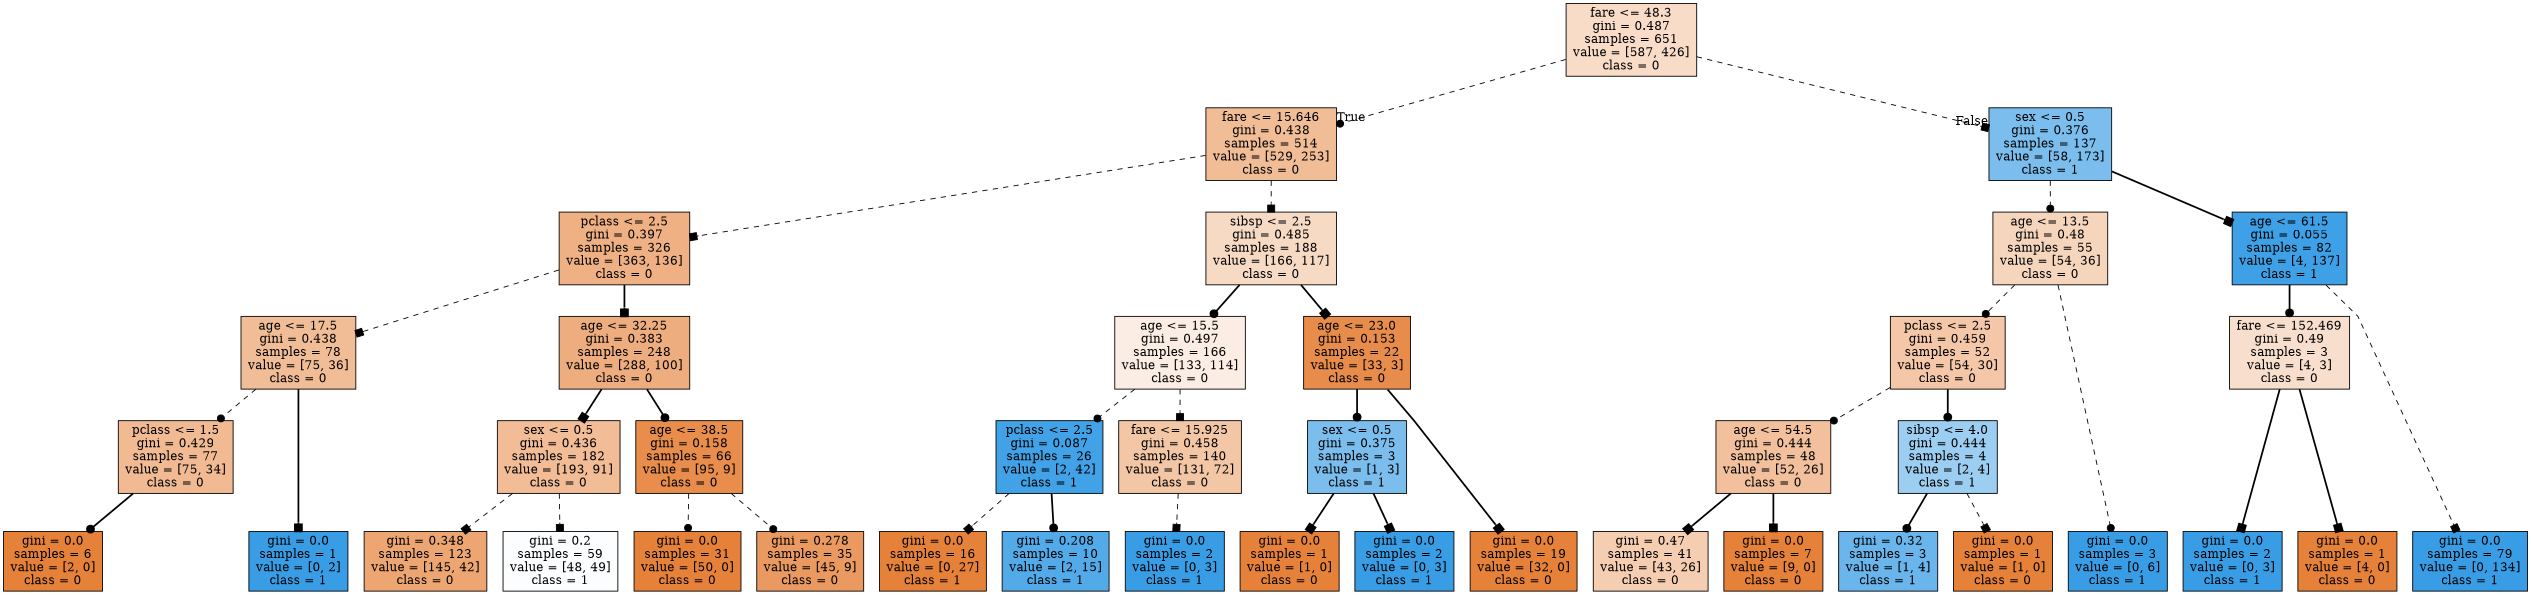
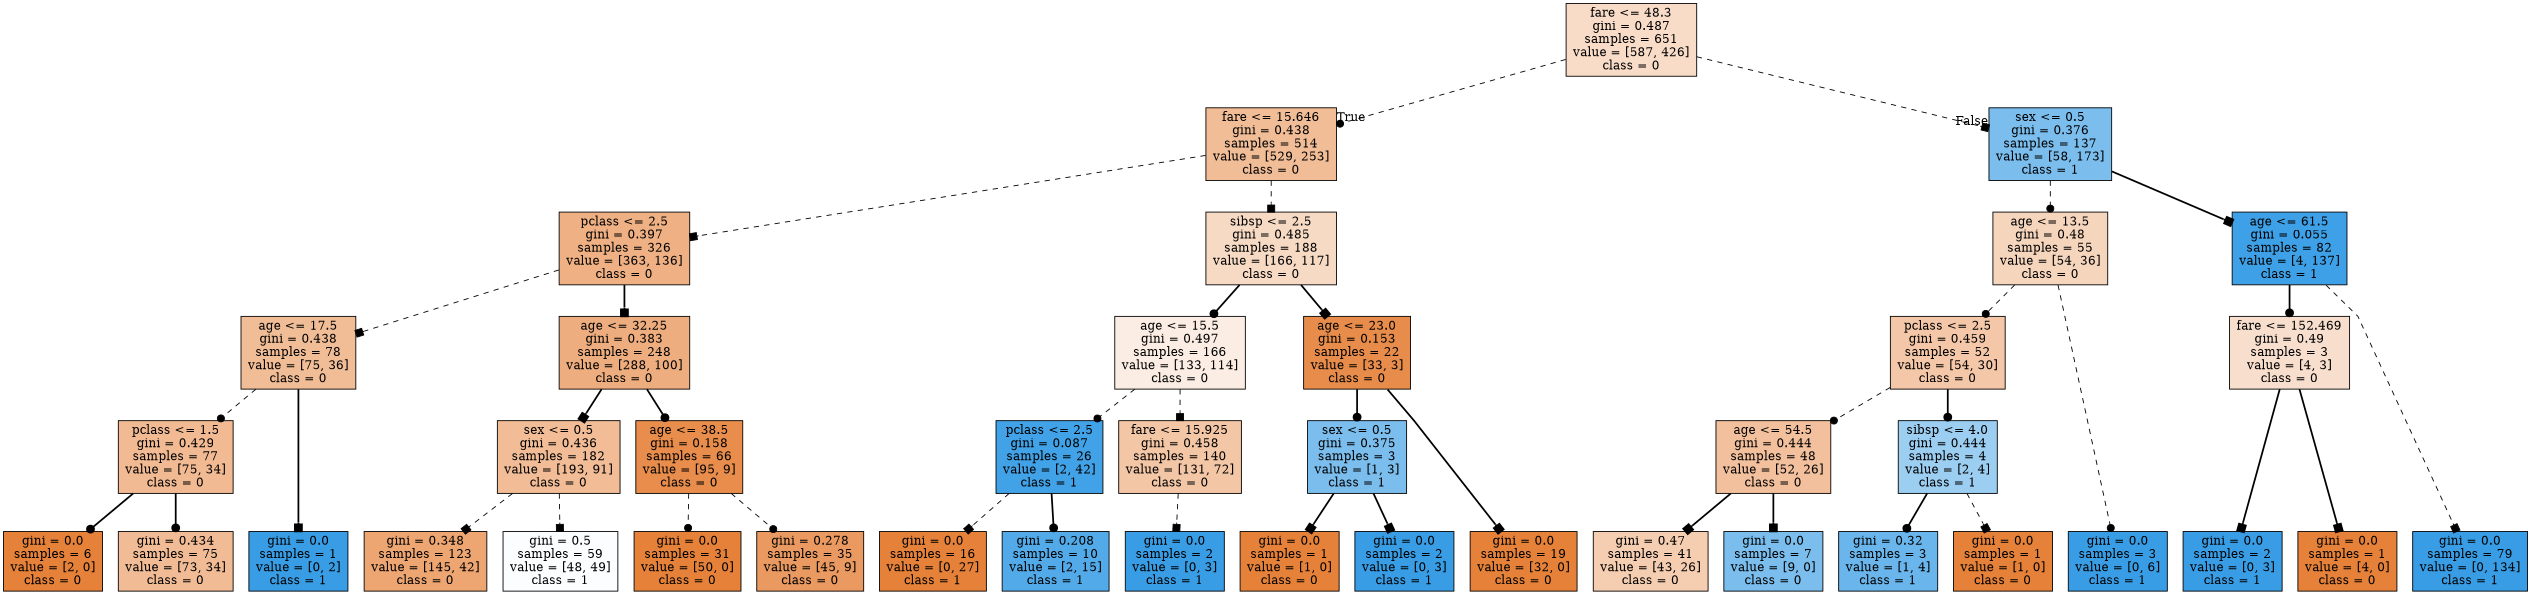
none -> (176, 561)
(560, 561) -> (560, 561)
(1773, 561) -> (1773, 561)
